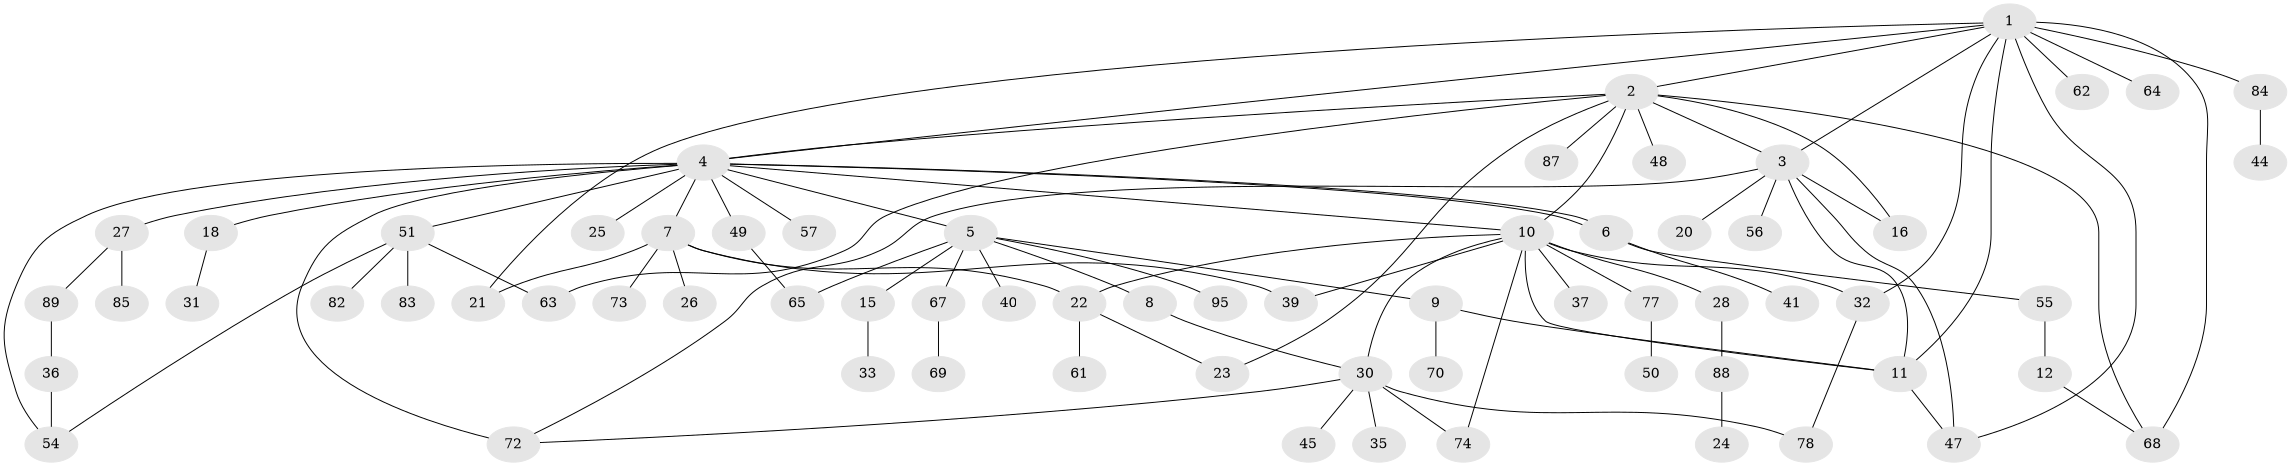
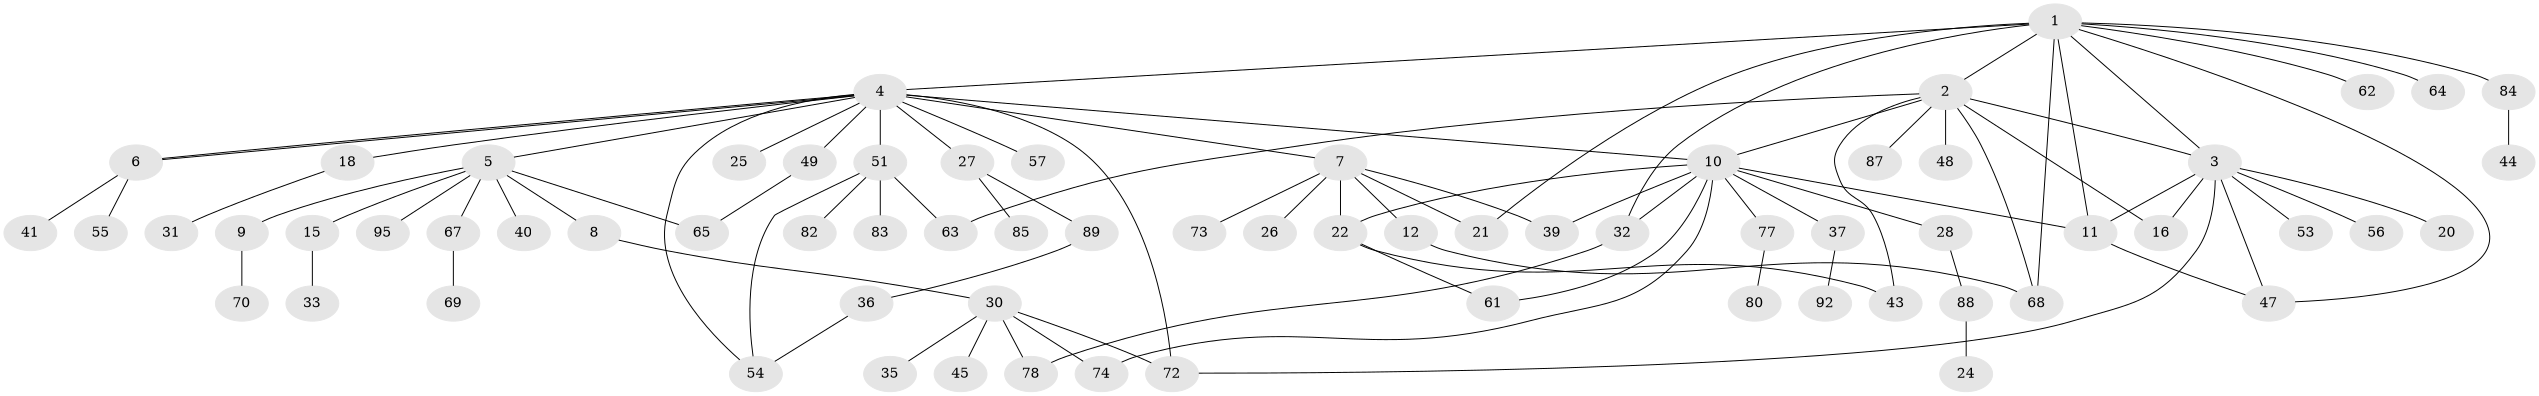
(1167, 120) -> none
none -> (2306, 233)
(1414, 275) -> (1647, 258)
none -> (1825, 304)
(2045, 339) -> (1376, 198)
(1667, 343) -> none
(1222, 374) -> (1896, 304)
(1651, 374) -> (1755, 304)
